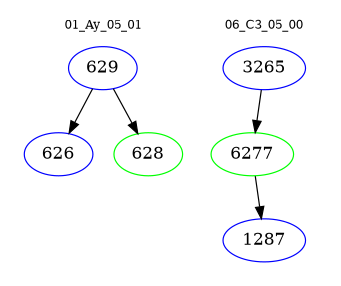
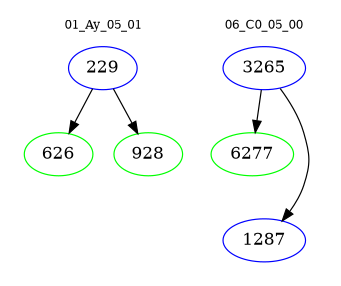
(264, 26) -> (264, 26)
(103, 68) -> (103, 68)
(59, 154) -> (59, 154)
(148, 154) -> (148, 154)
(257, 191) -> (308, 149)
